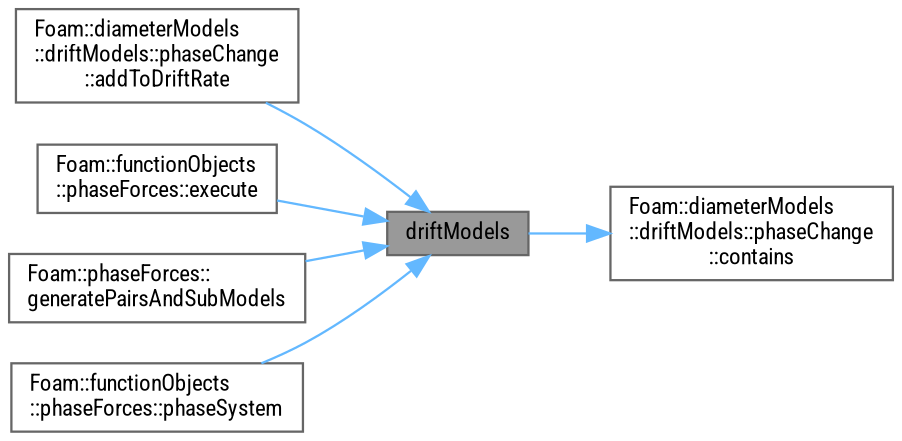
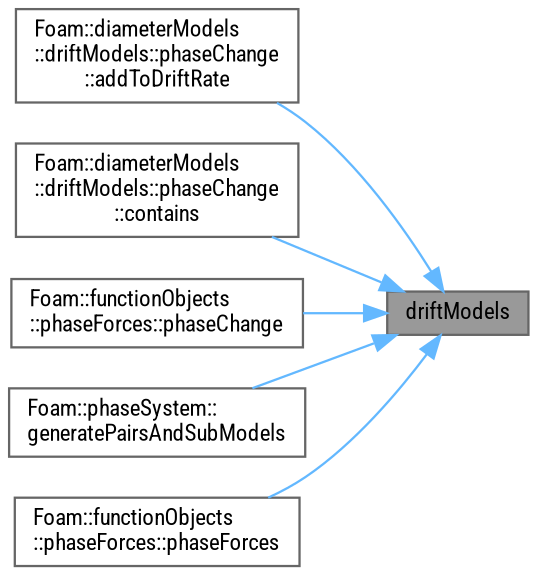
(157, 179) -> (157, 313)
(558, 233) -> (327, 260)
(157, 288) -> (157, 423)
(157, 397) -> (157, 532)
